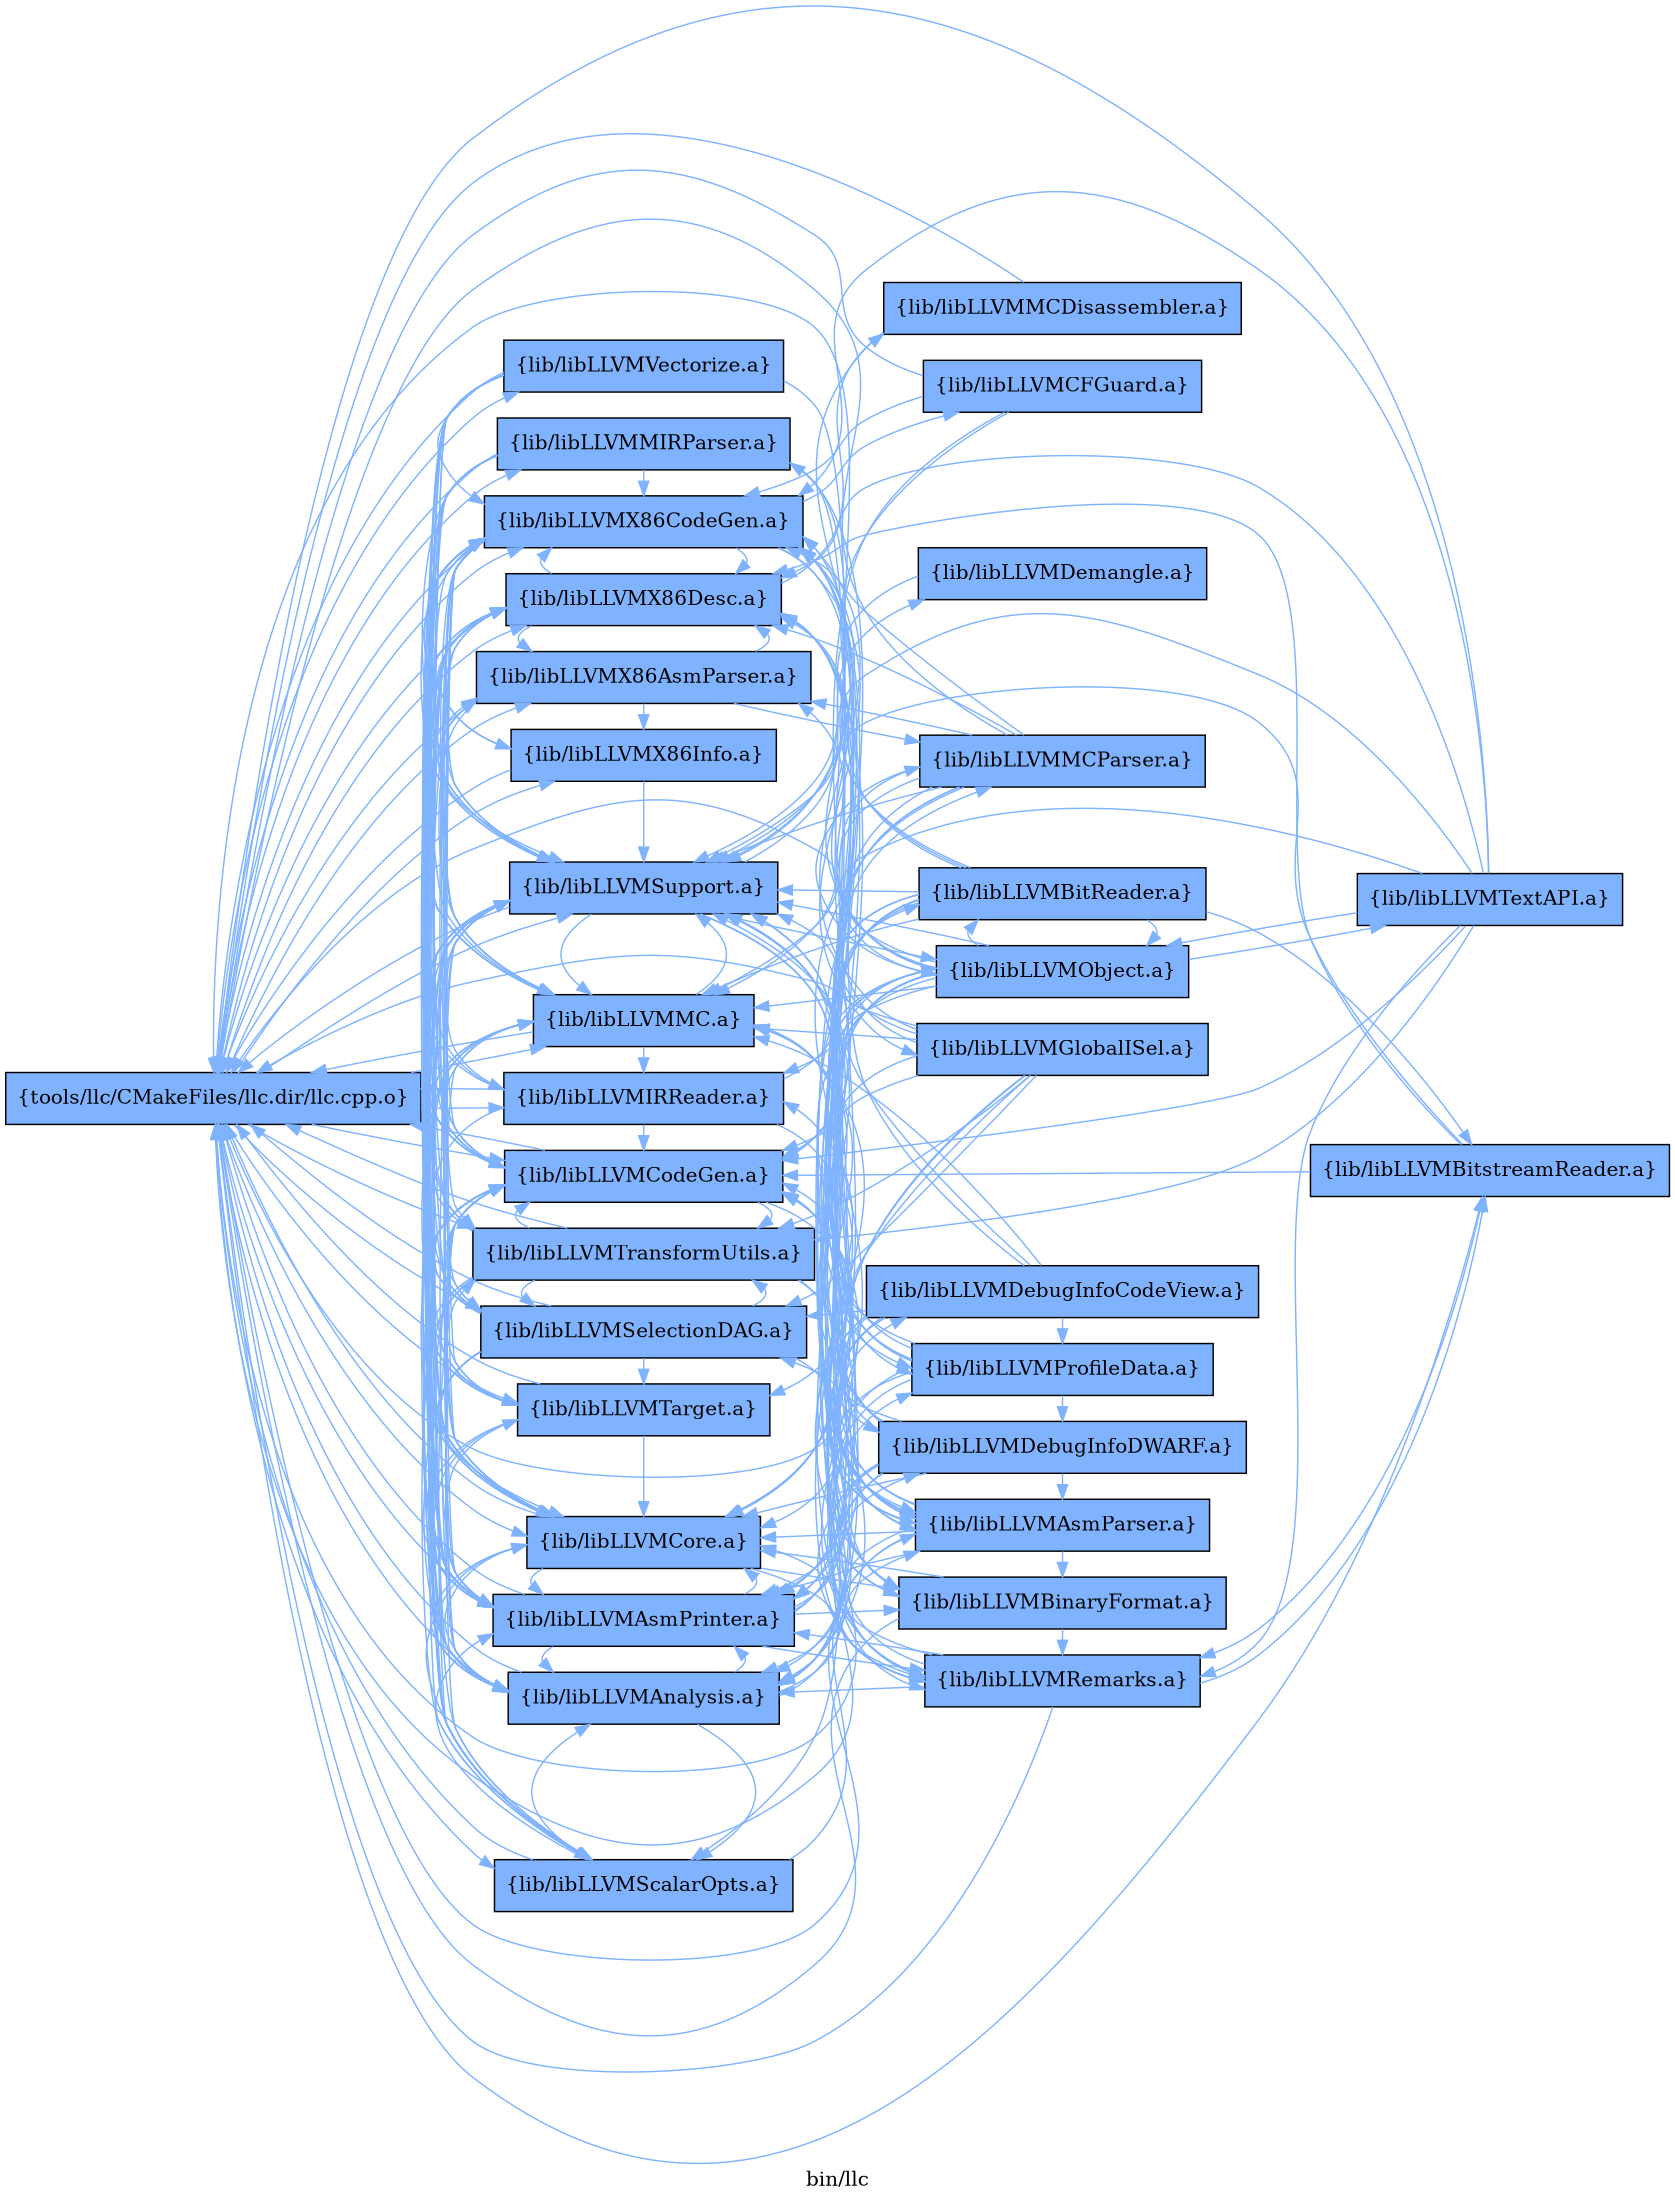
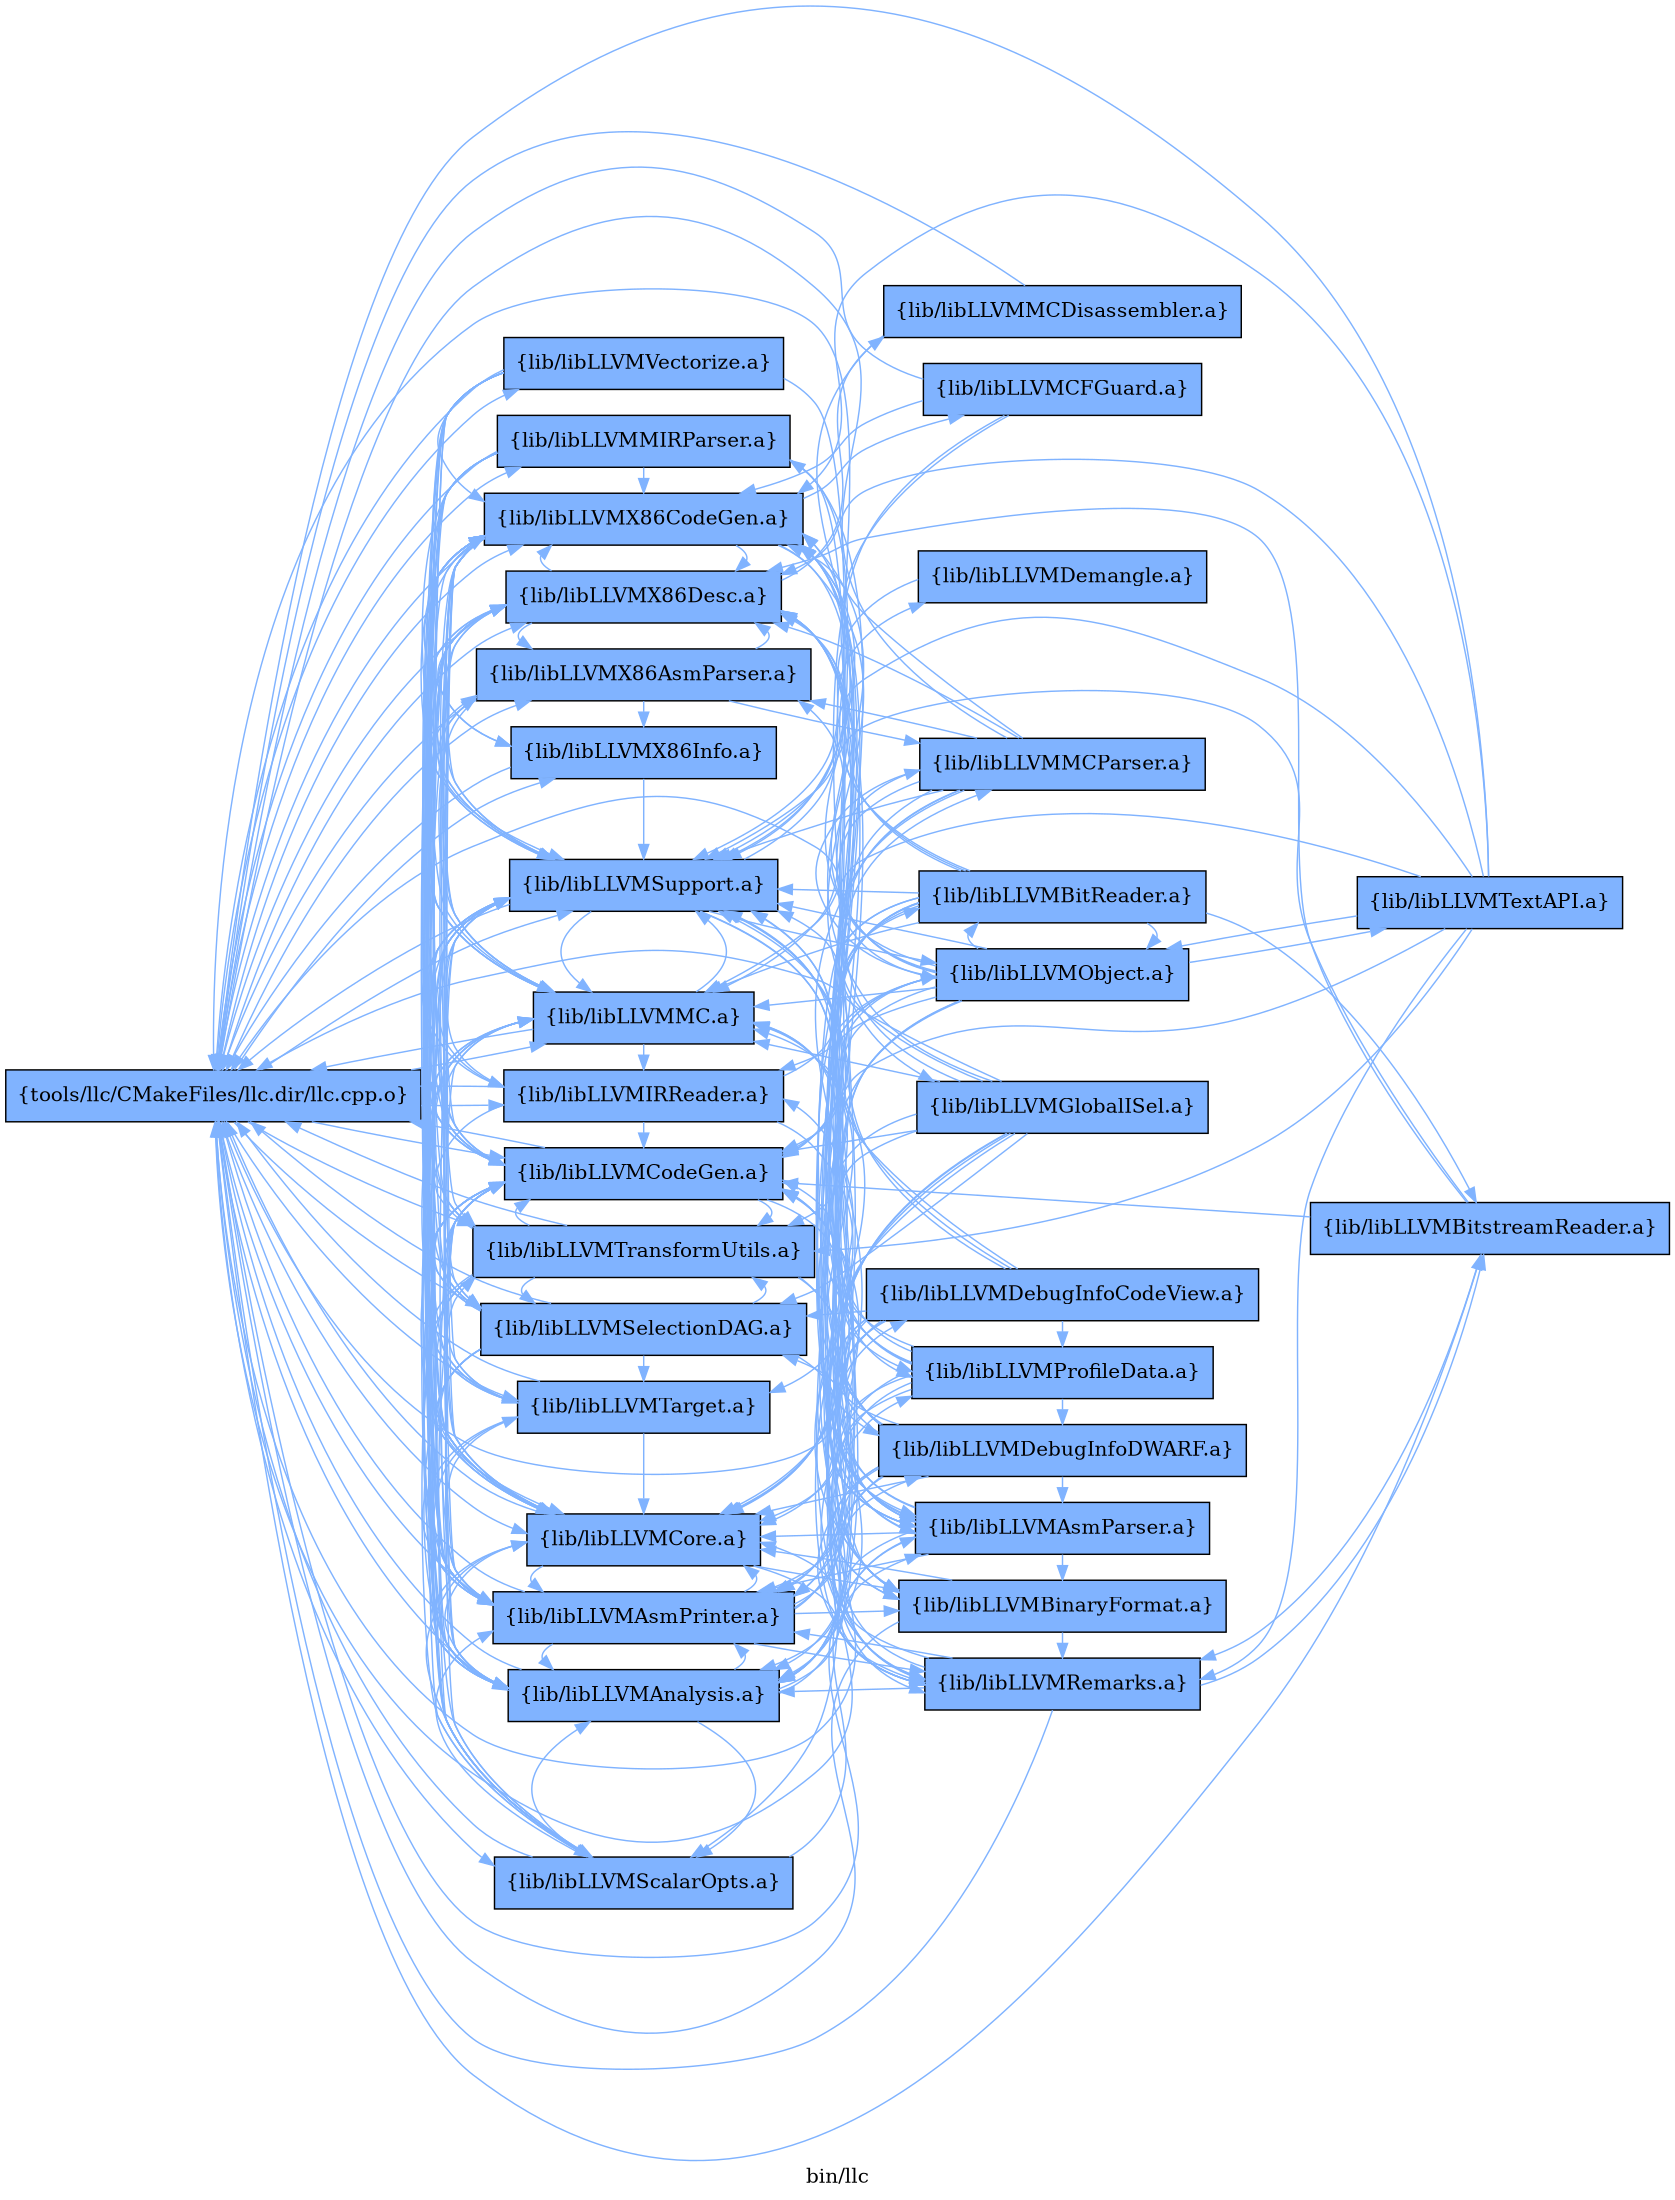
none -> (845, 1308)
none -> (841, 1450)
